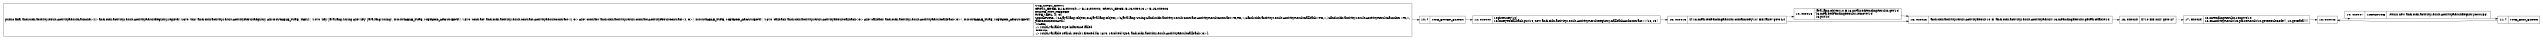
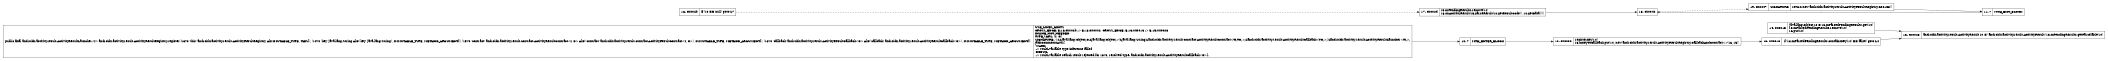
(1789, 17) -> none
(2115, 20) -> none
